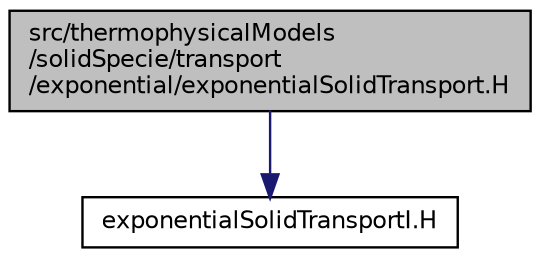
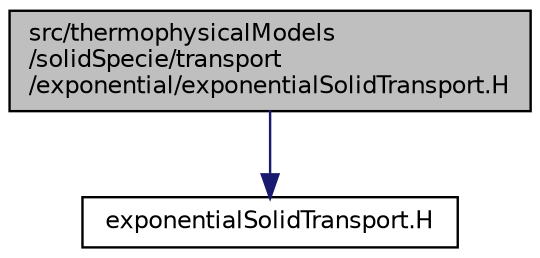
(270, 222) -> (270, 222)
